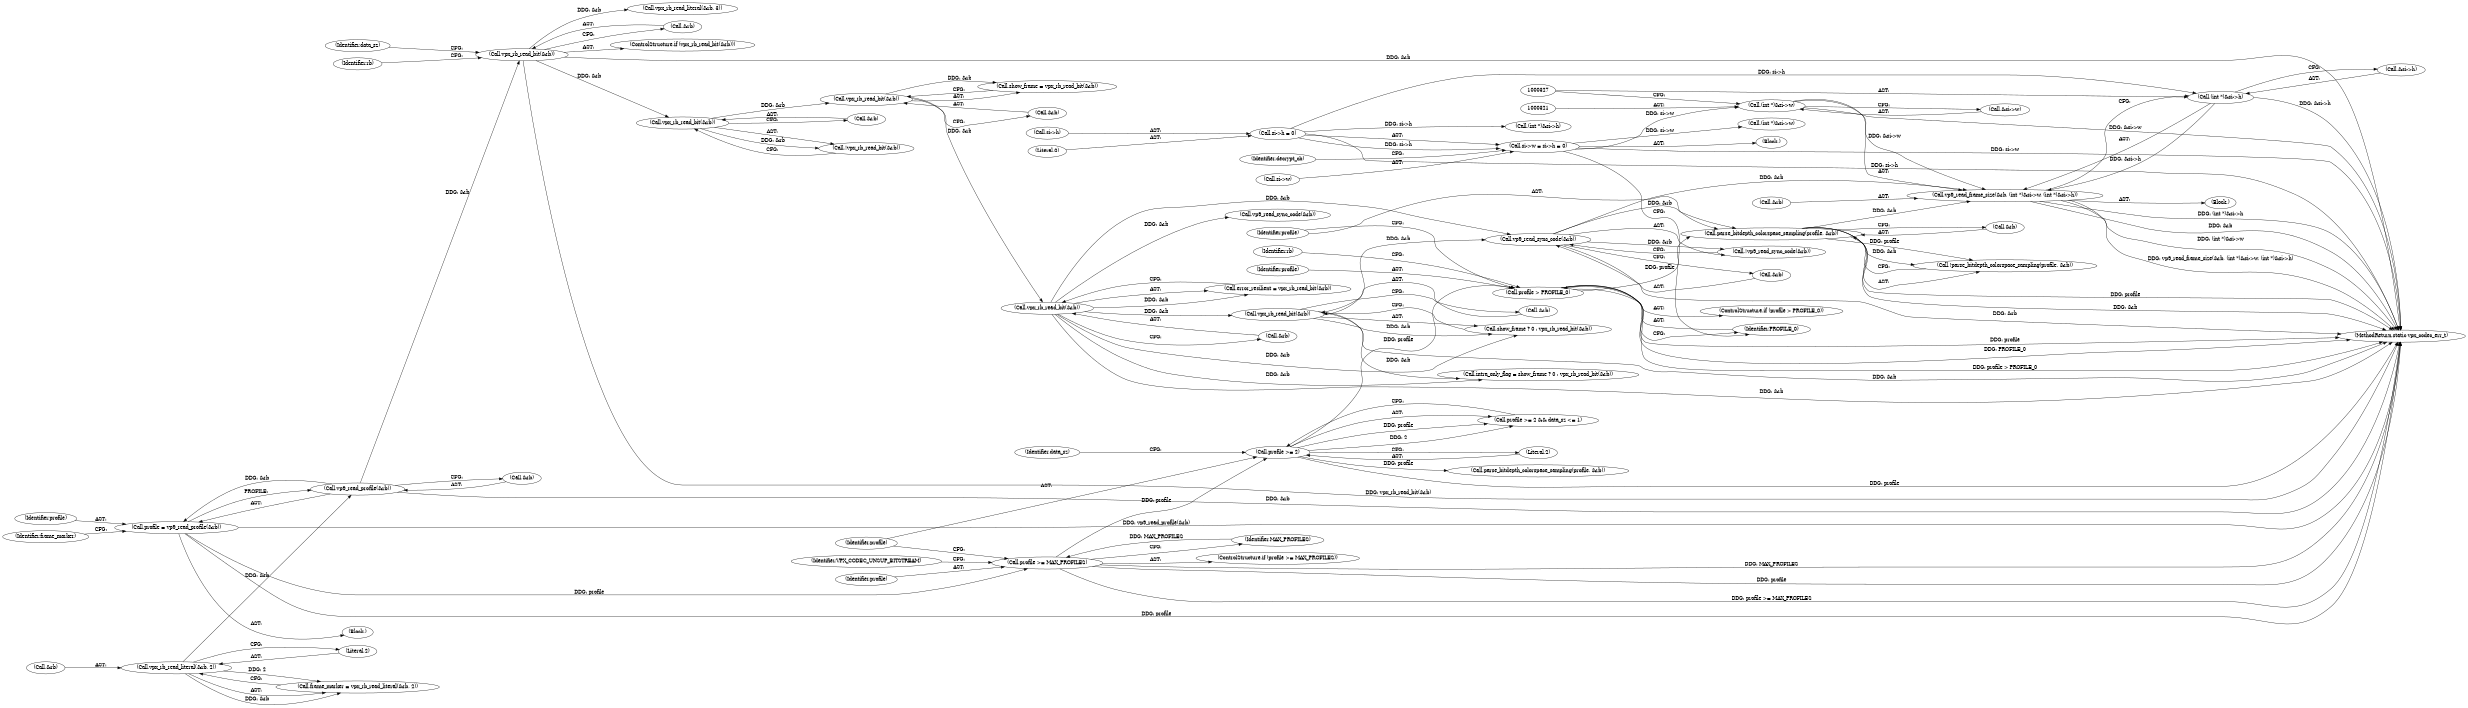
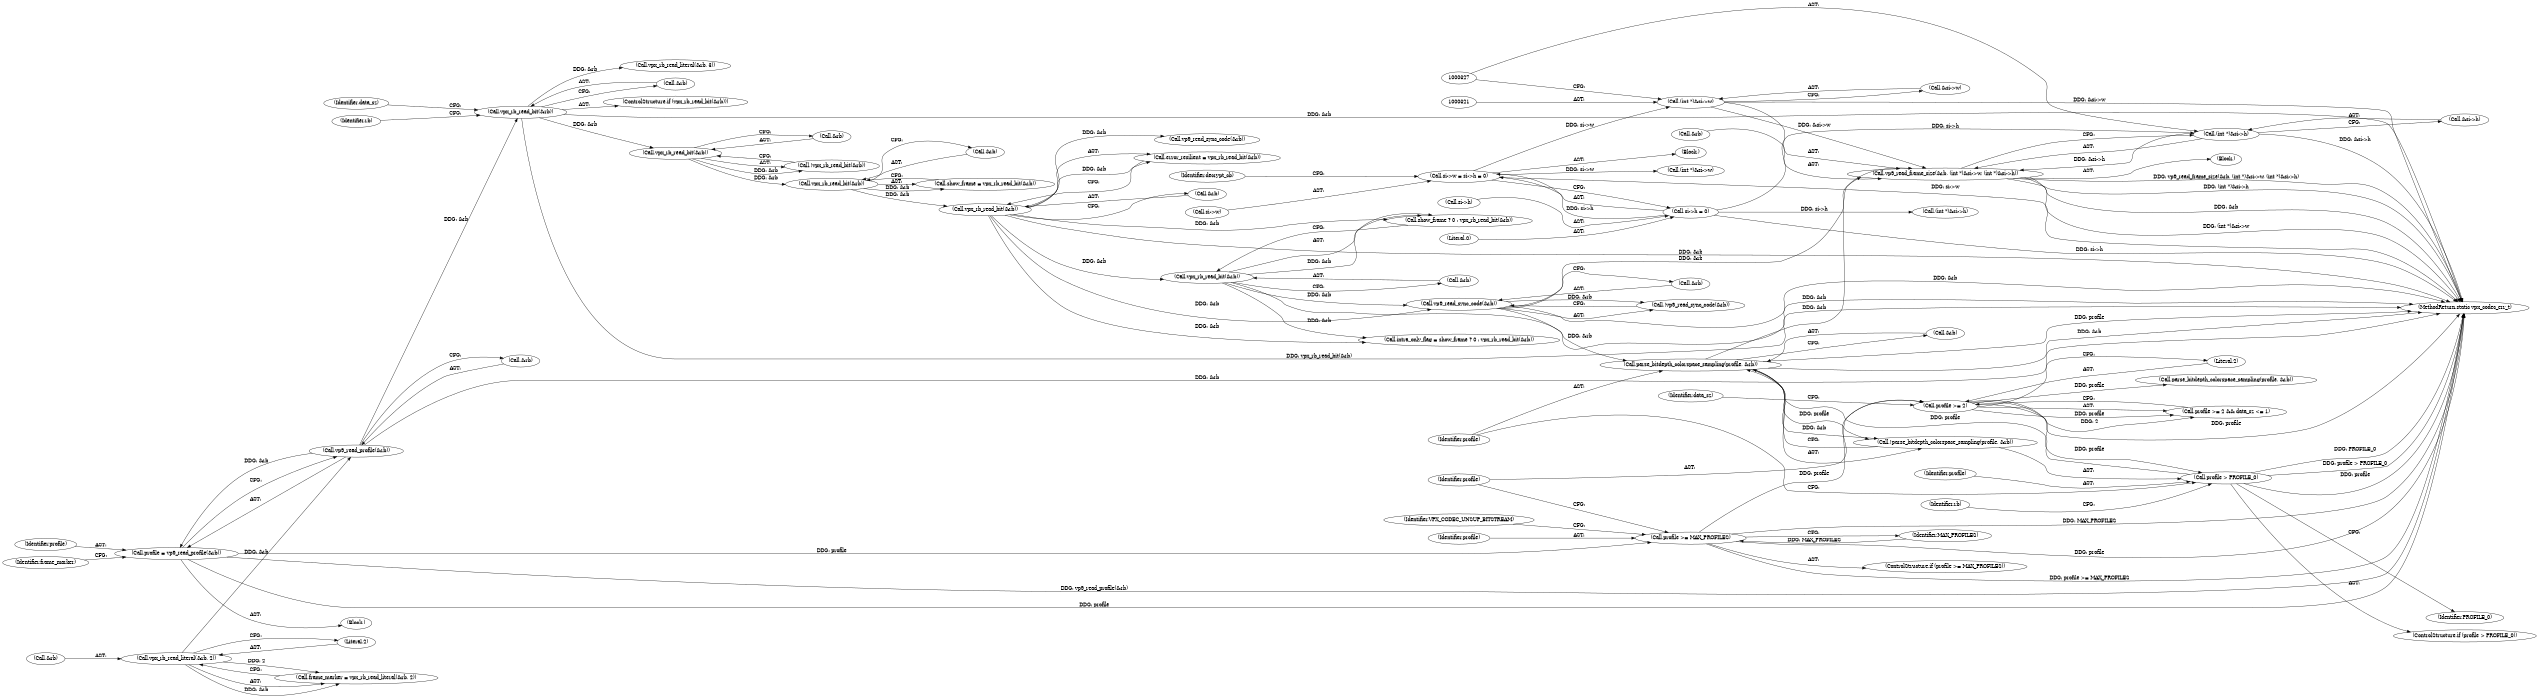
(1679, 234) -> (1580, 192)
(1645, 323) -> (2084, 478)
(257, 492) -> (256, 480)
